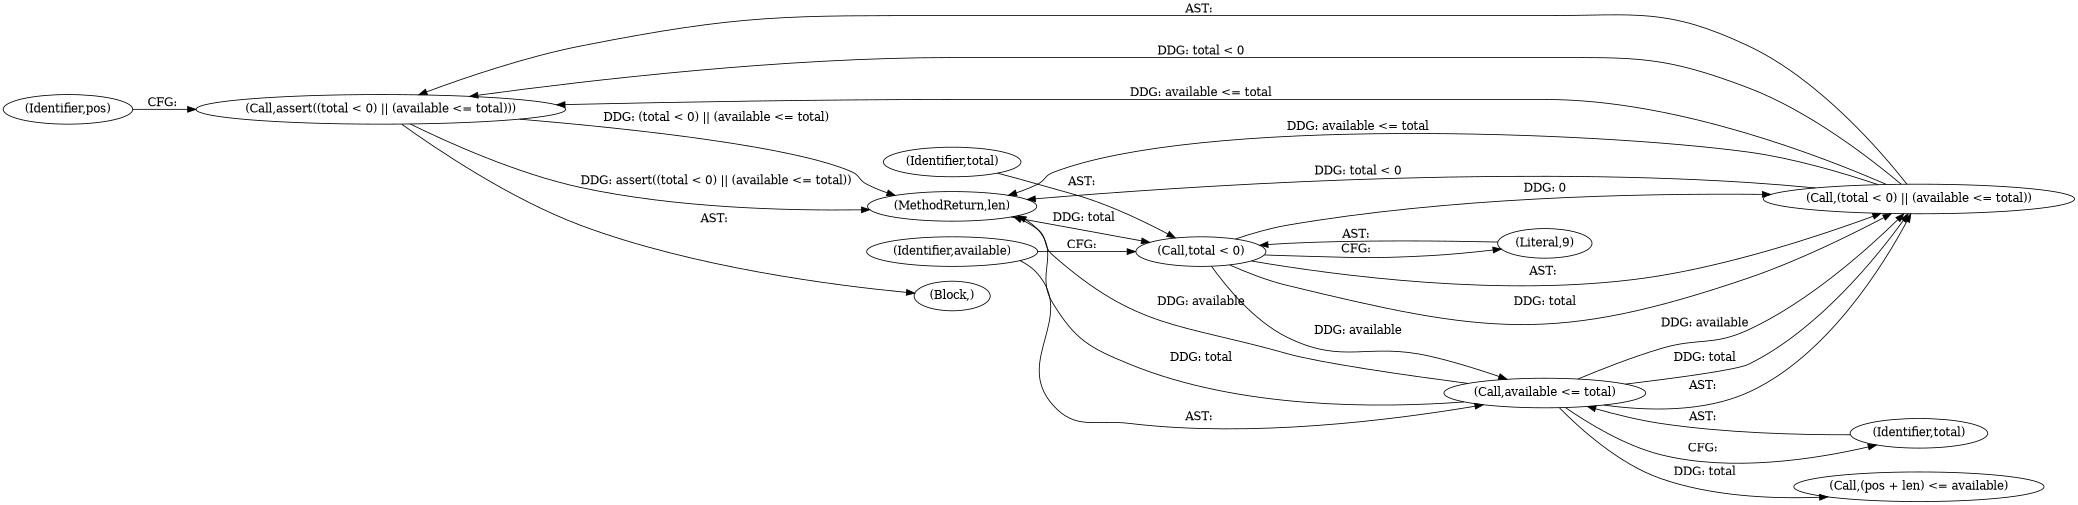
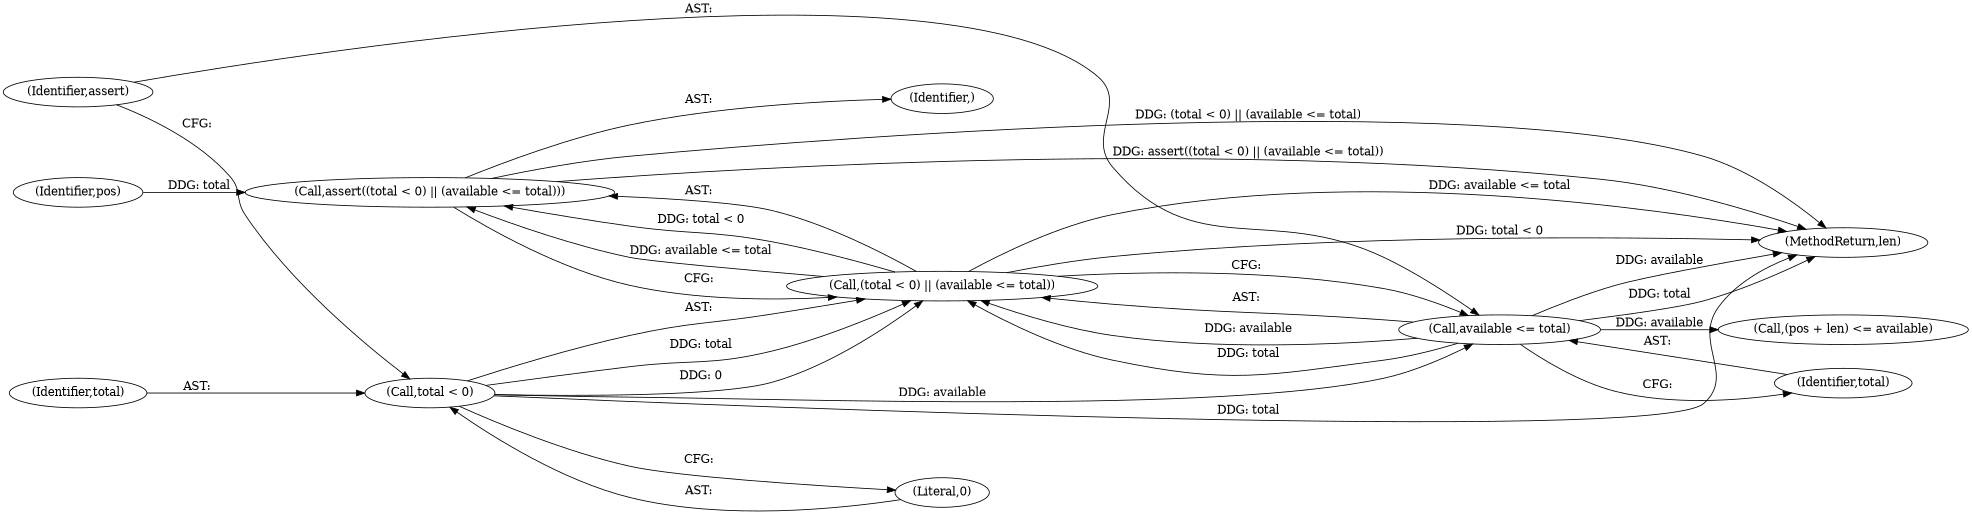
(164, 103) -> (199, 186)
(1076, 229) -> (1194, 419)
(1545, 243) -> (942, 493)
(952, 252) -> (78, 92)
none -> (1262, 275)
none -> (633, 286)
(952, 296) -> (942, 99)
(1705, 472) -> (1659, 324)
